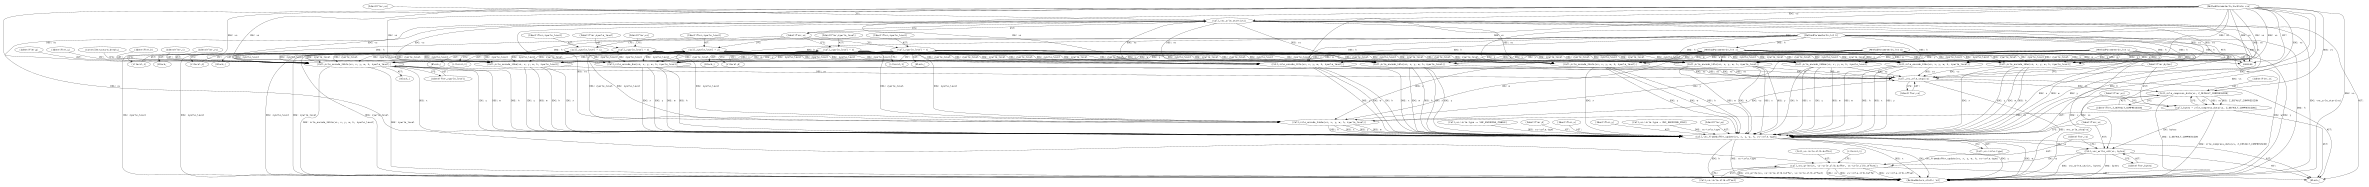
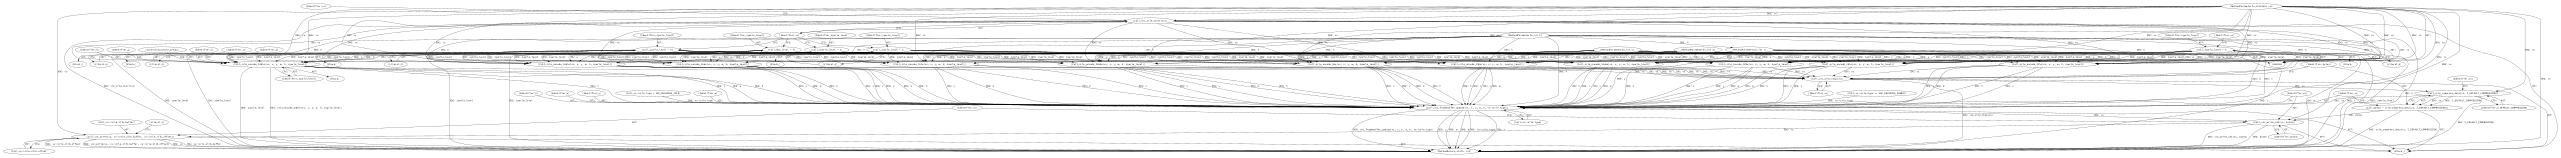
(913, 50) -> (782, 50)
(1776, 116) -> (1972, 61)
